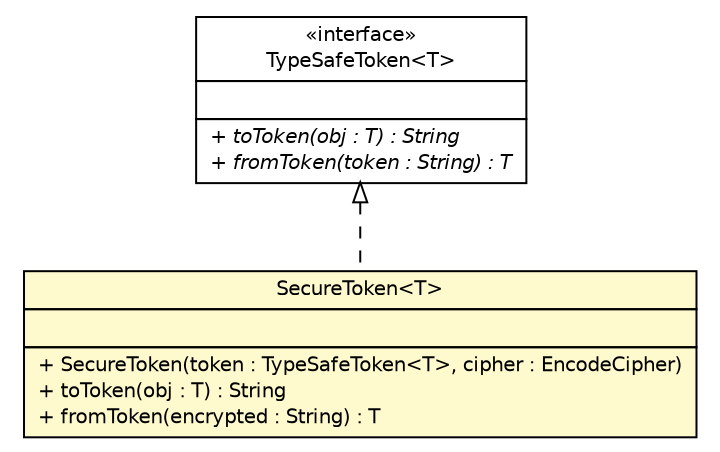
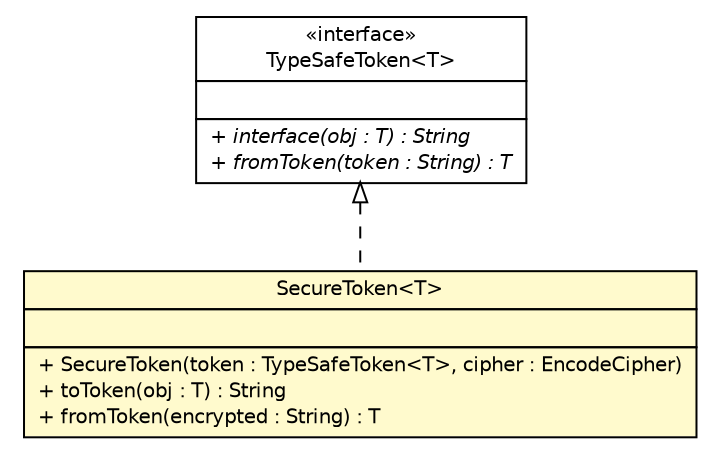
(335, 137) -> (340, 137)
